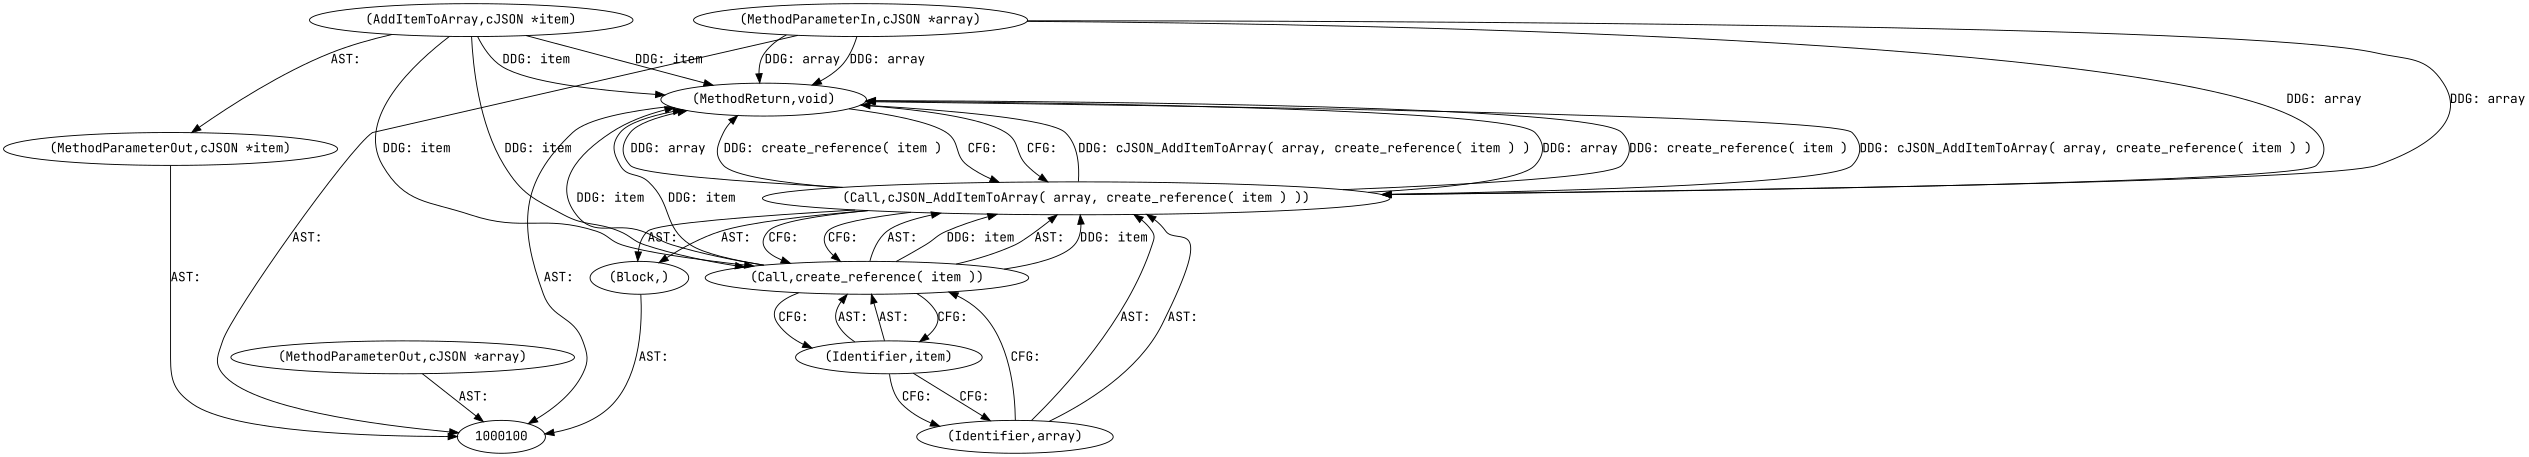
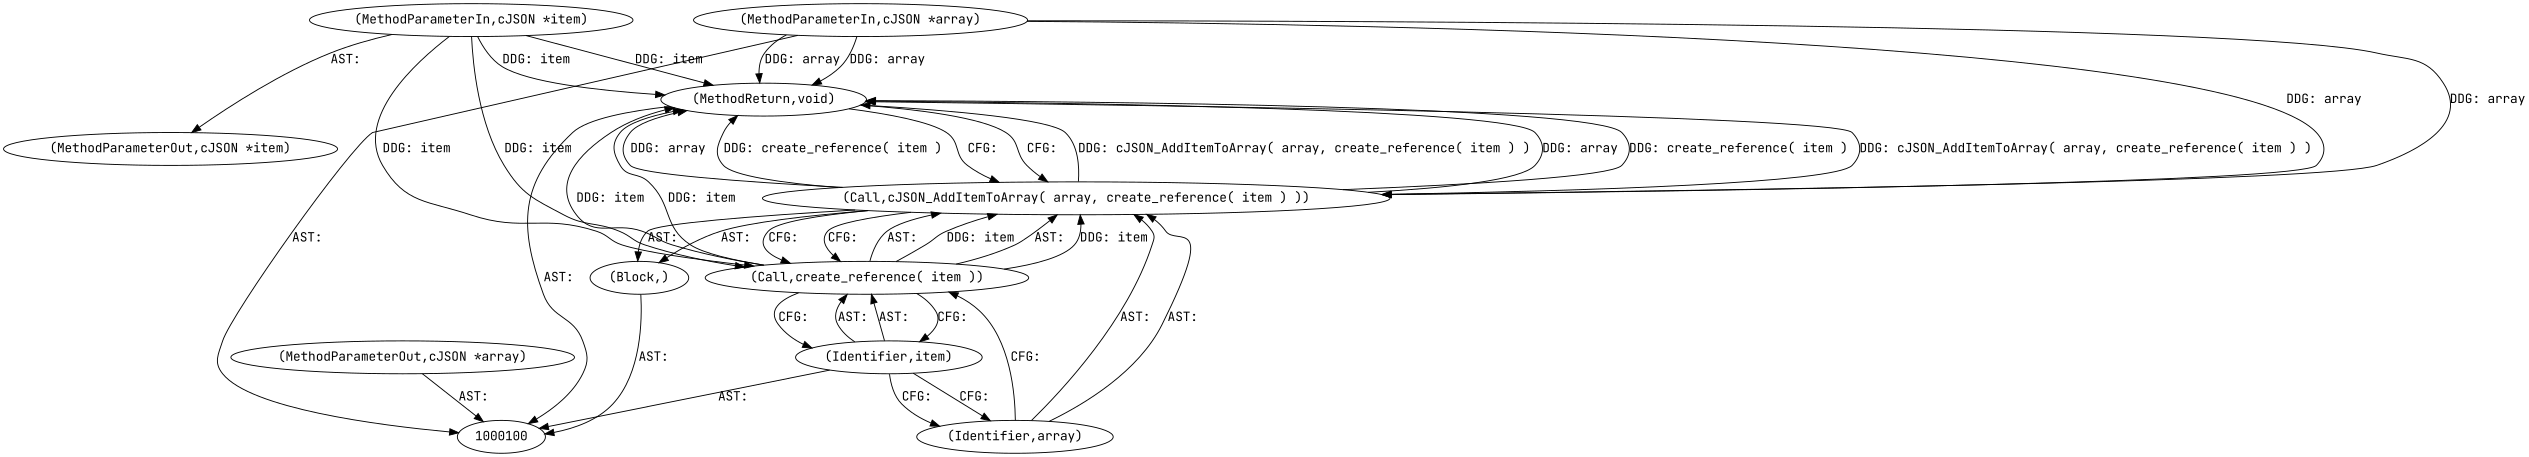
(471, 20) -> (471, 20)
(199, 407) -> (689, 398)
